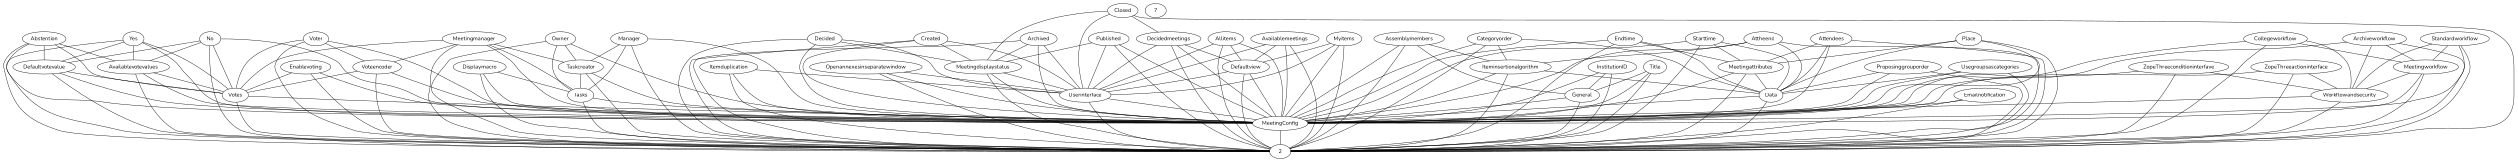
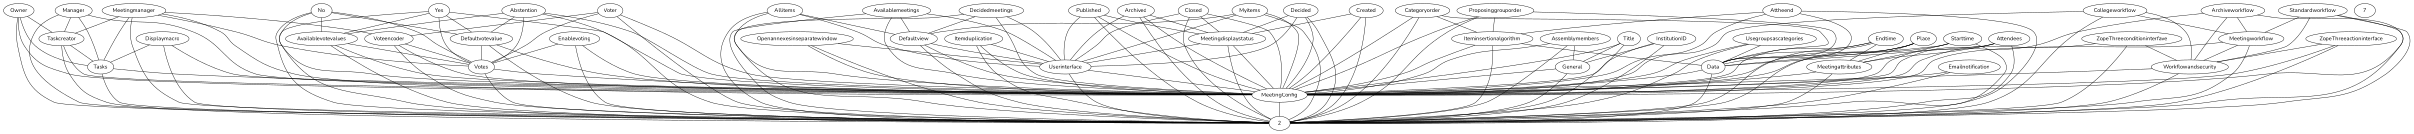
(1145, 24) -> (1271, 34)
(1459, 53) -> (1494, 25)
(1015, 56) -> none
(1761, 81) -> none
